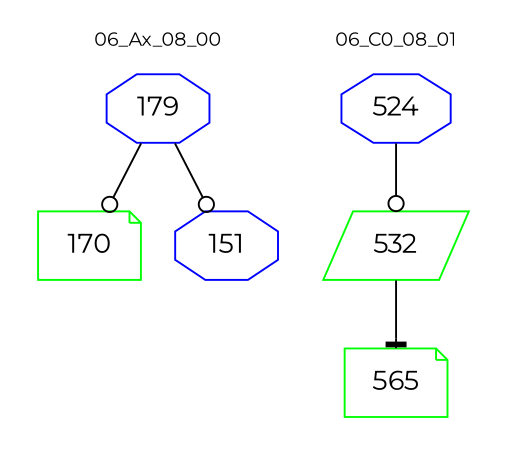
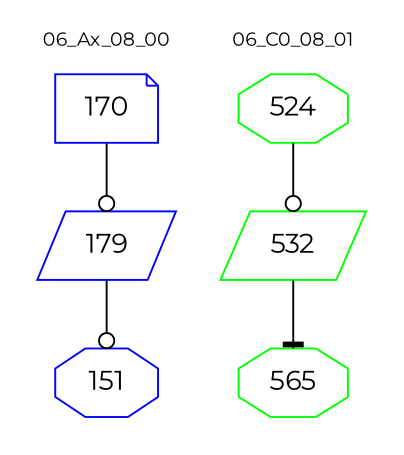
(158, 109) -> (107, 246)
(396, 109) -> (293, 109)
(127, 170) -> (107, 170)
(89, 246) -> (107, 109)
(396, 383) -> (293, 383)
